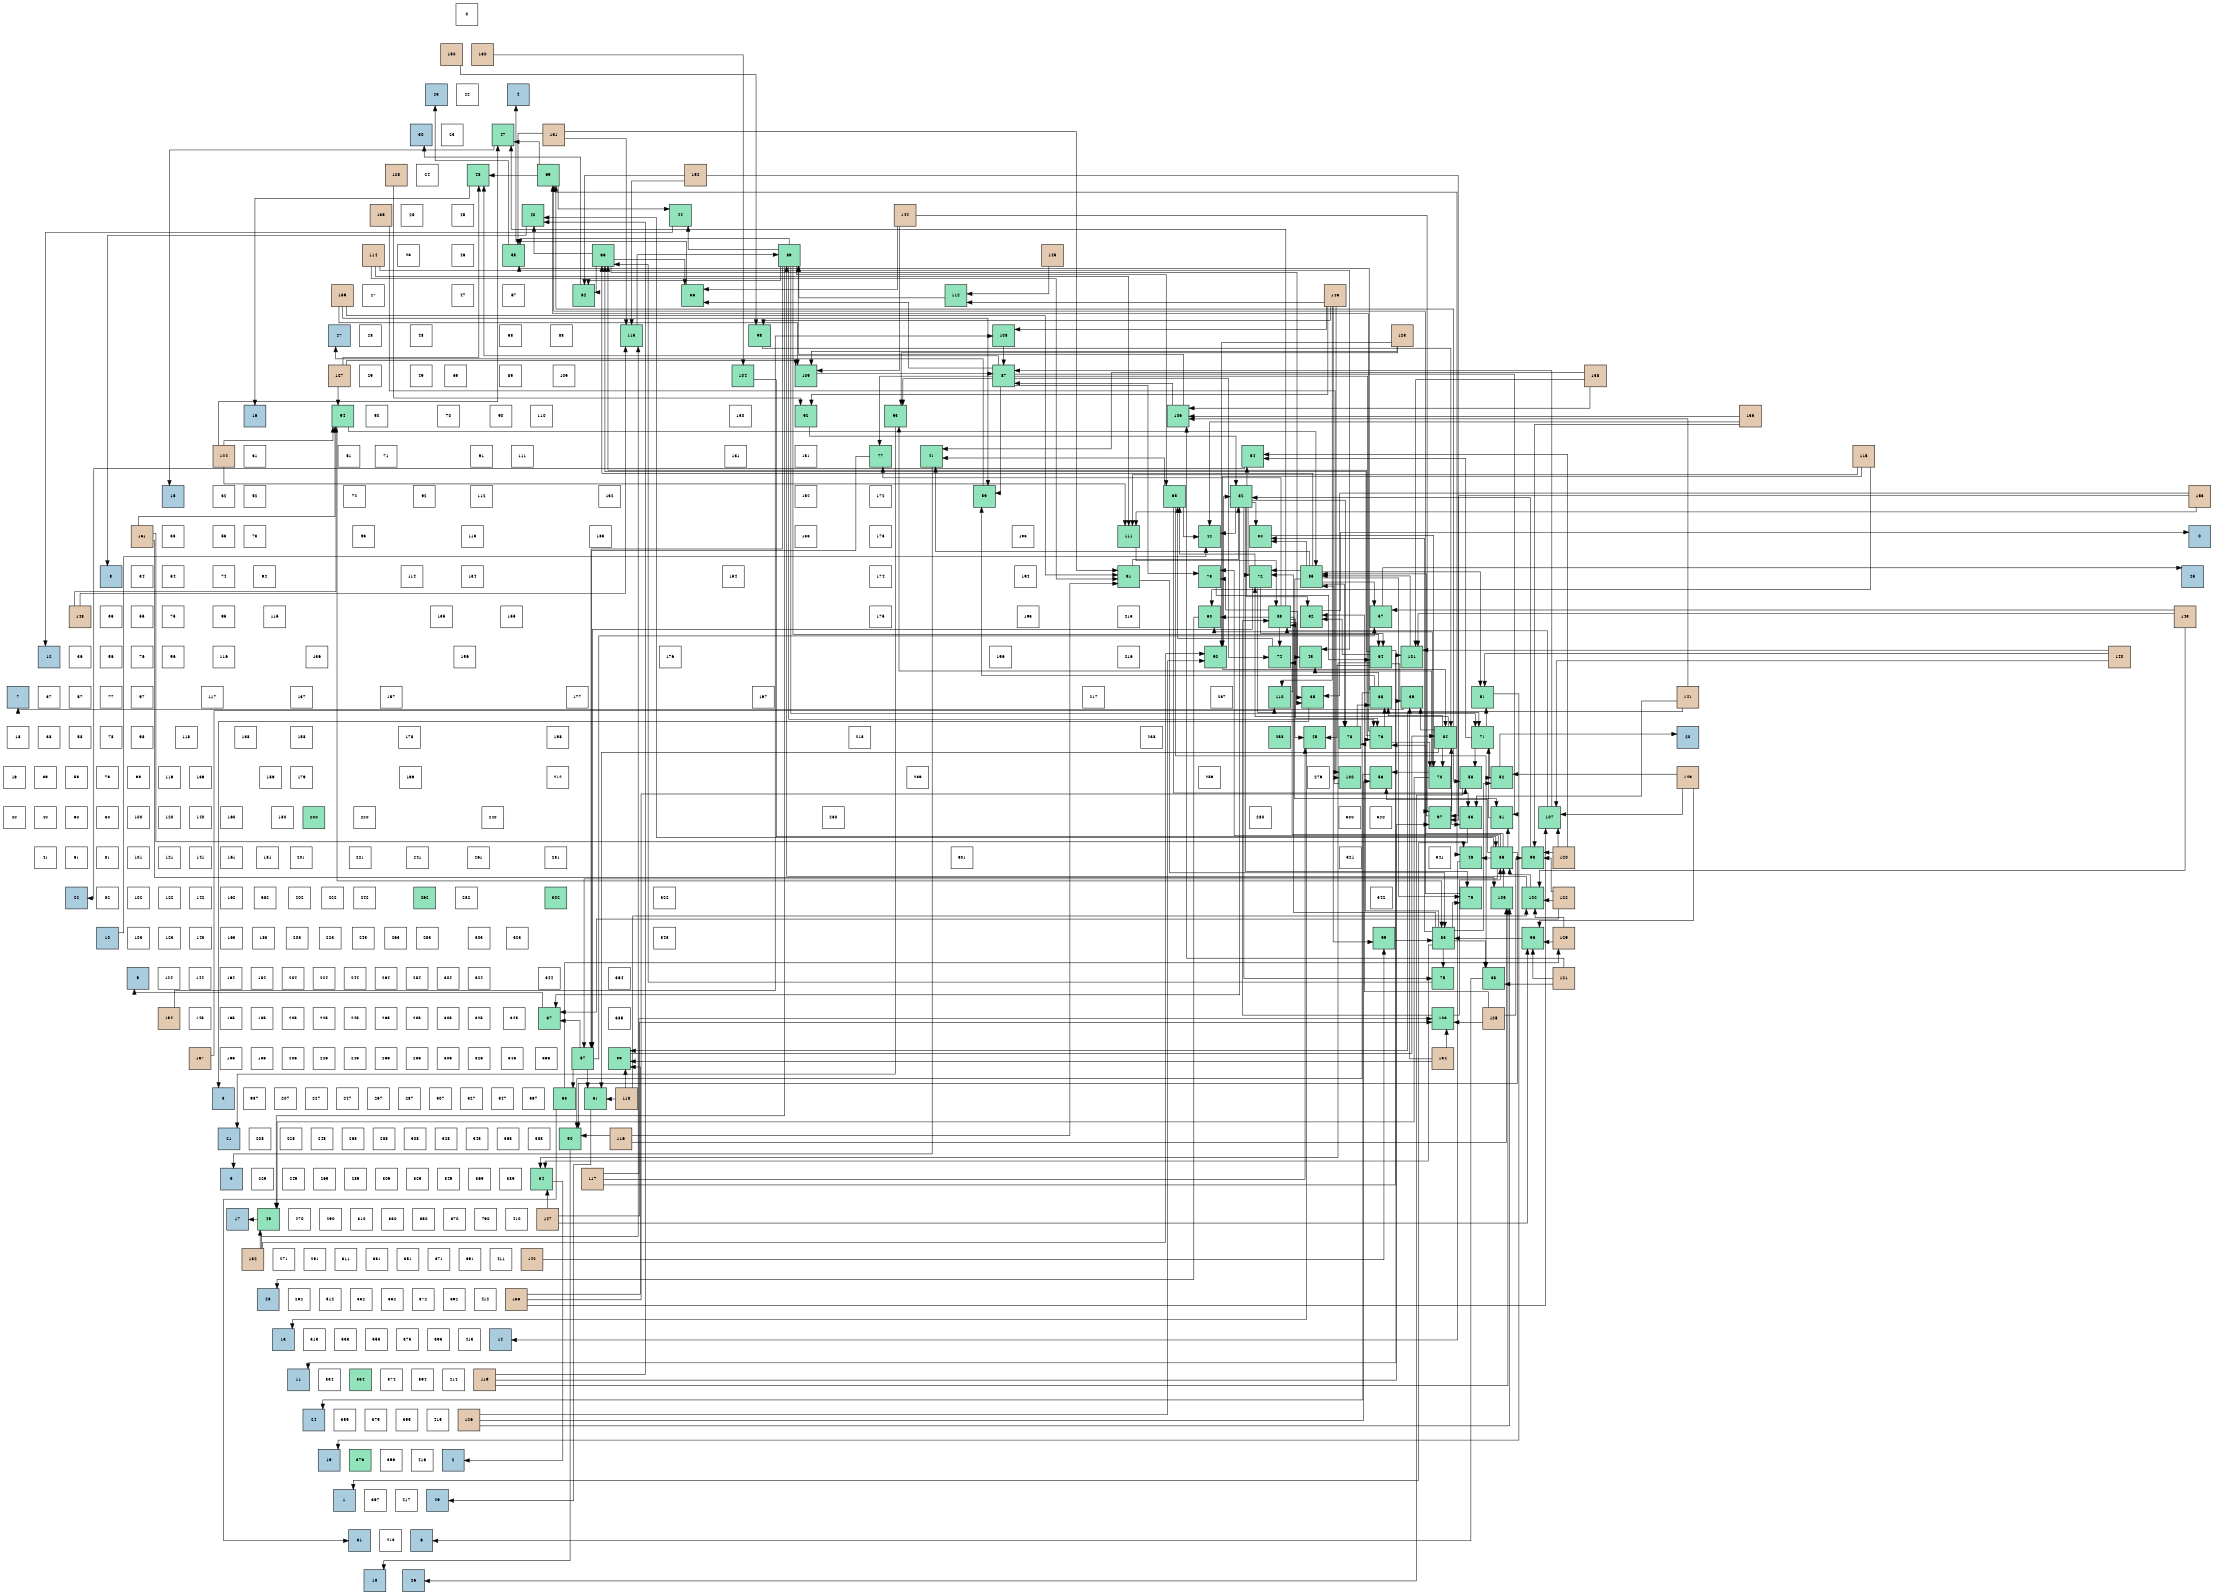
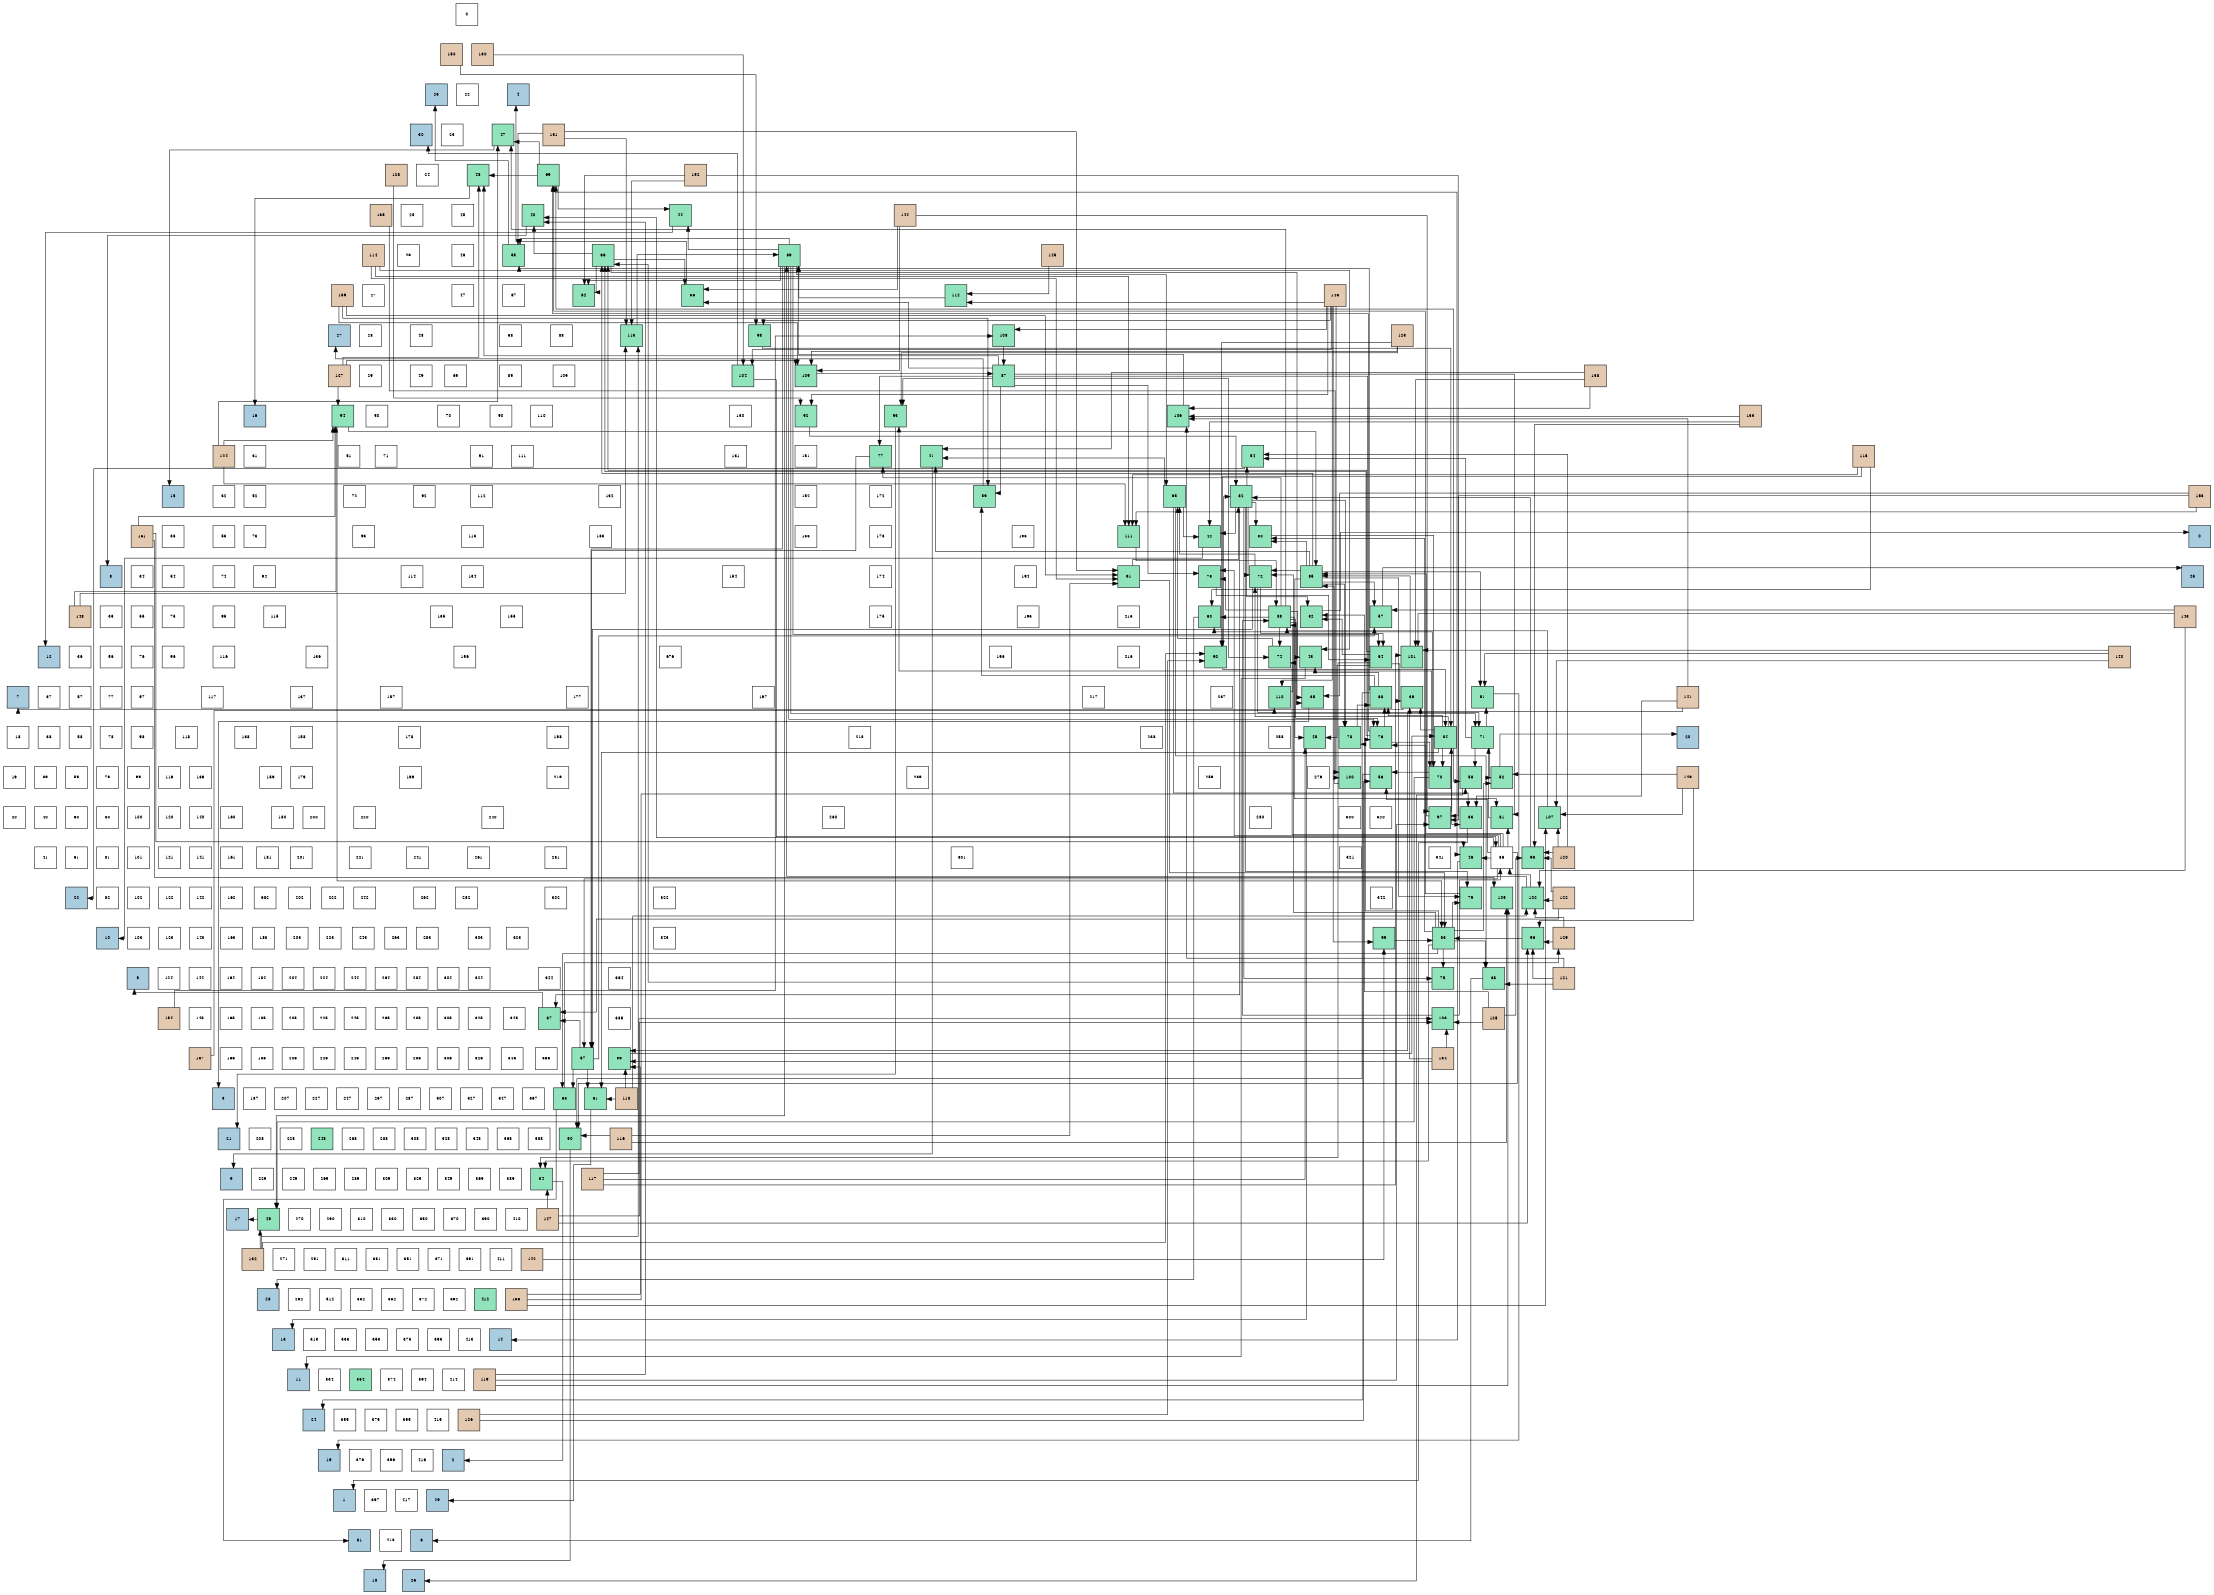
(570, 157) -> (687, 154)
none -> (1058, 350)
(1107, 383) -> none
(1552, 395) -> none
(476, 557) -> (478, 558)
(670, 657) -> (670, 657)
(1280, 737) -> (1280, 737)
(558, 777) -> (558, 777)
(314, 818) -> (314, 818)
(1502, 858) -> (1502, 858)
(1503, 880) -> none
(425, 898) -> (425, 898)
(556, 898) -> (556, 898)
none -> (938, 954)
(254, 1099) -> (254, 1099)
(322, 1139) -> (322, 1139)
(486, 1219) -> (486, 1219)
(485, 1300) -> (485, 1300)
(1210, 1363) -> (1147, 1357)
(1251, 1426) -> none
(360, 1460) -> (360, 1460)
